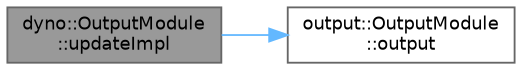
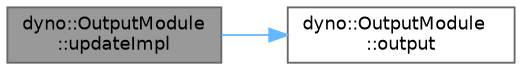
(401, 35) -> (401, 35)
